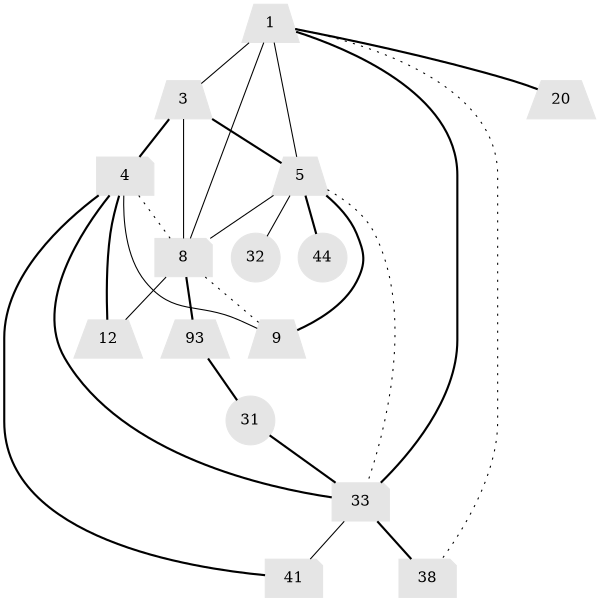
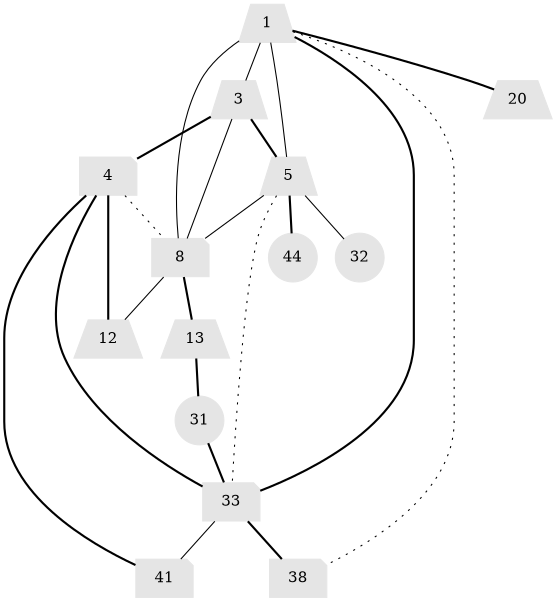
(195, 339) -> (195, 339)
(277, 339) -> none
